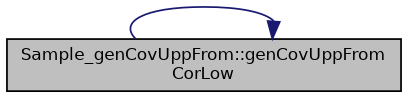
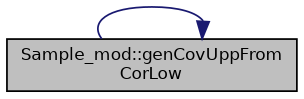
(204, 65) -> (152, 65)
